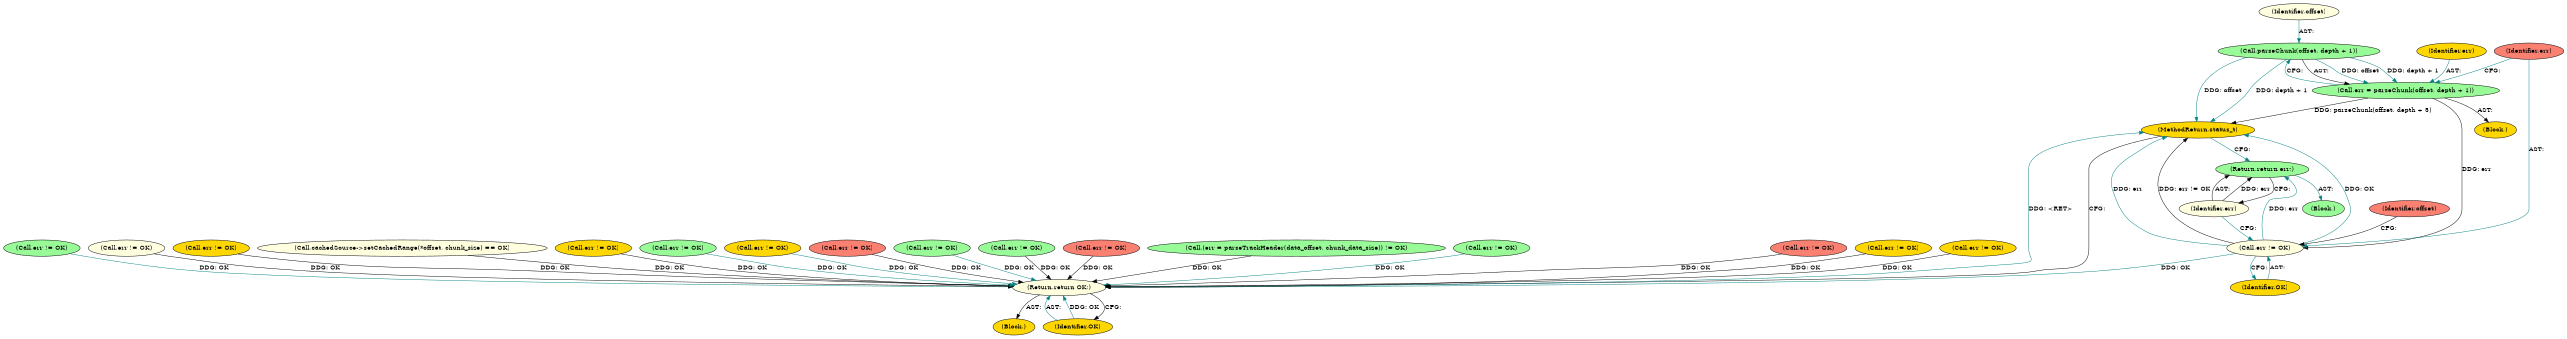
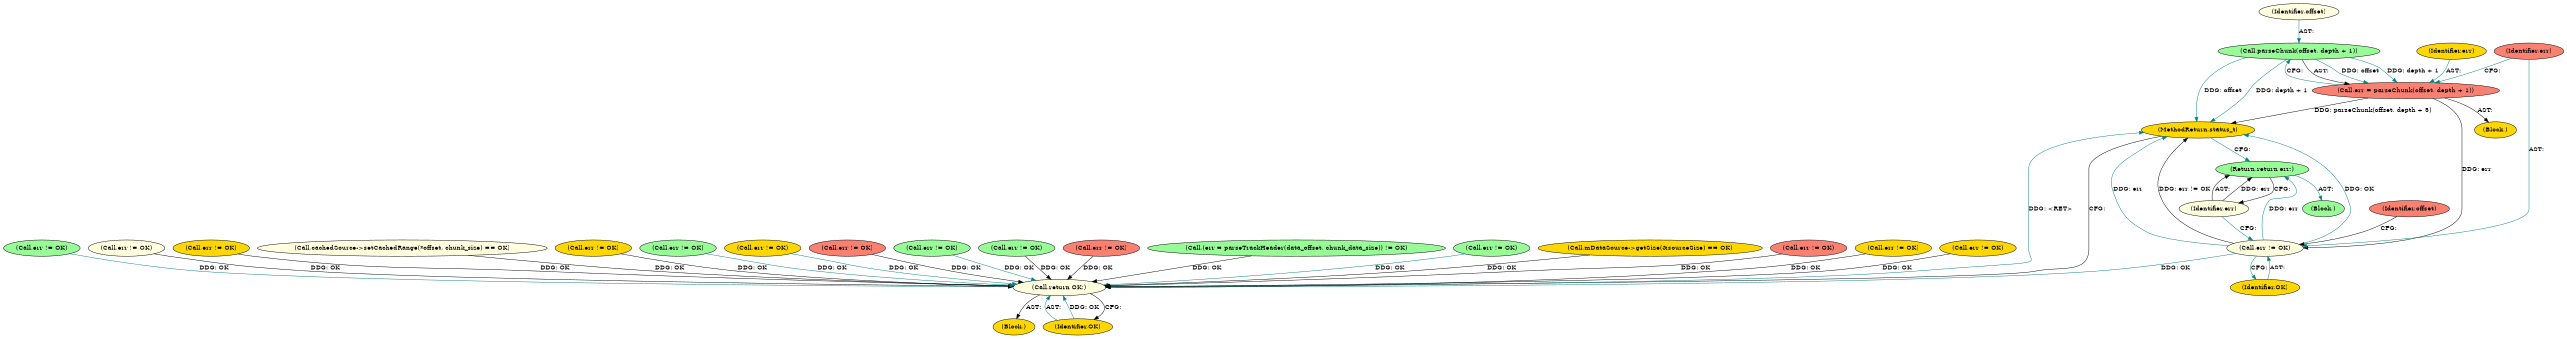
(2406, 91) -> (2406, 91)
none -> (1650, 248)
(1059, 288) -> (1059, 288)
